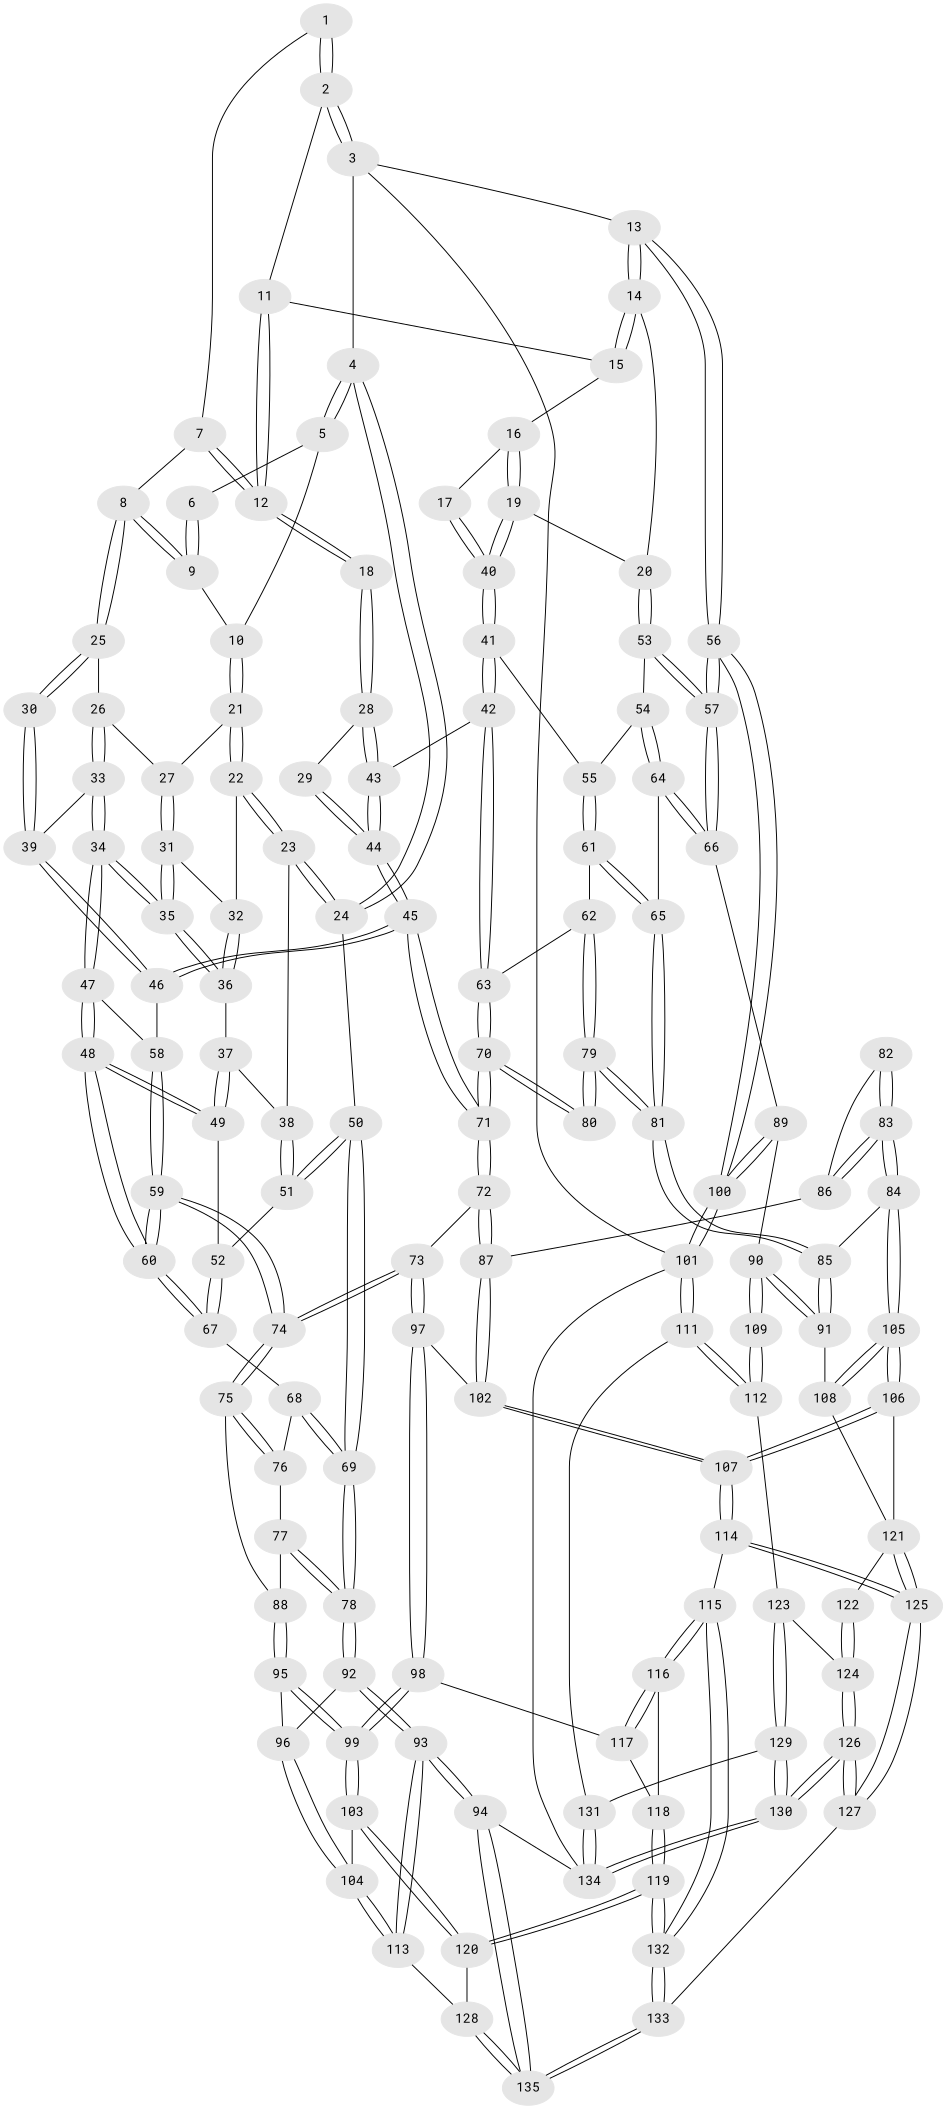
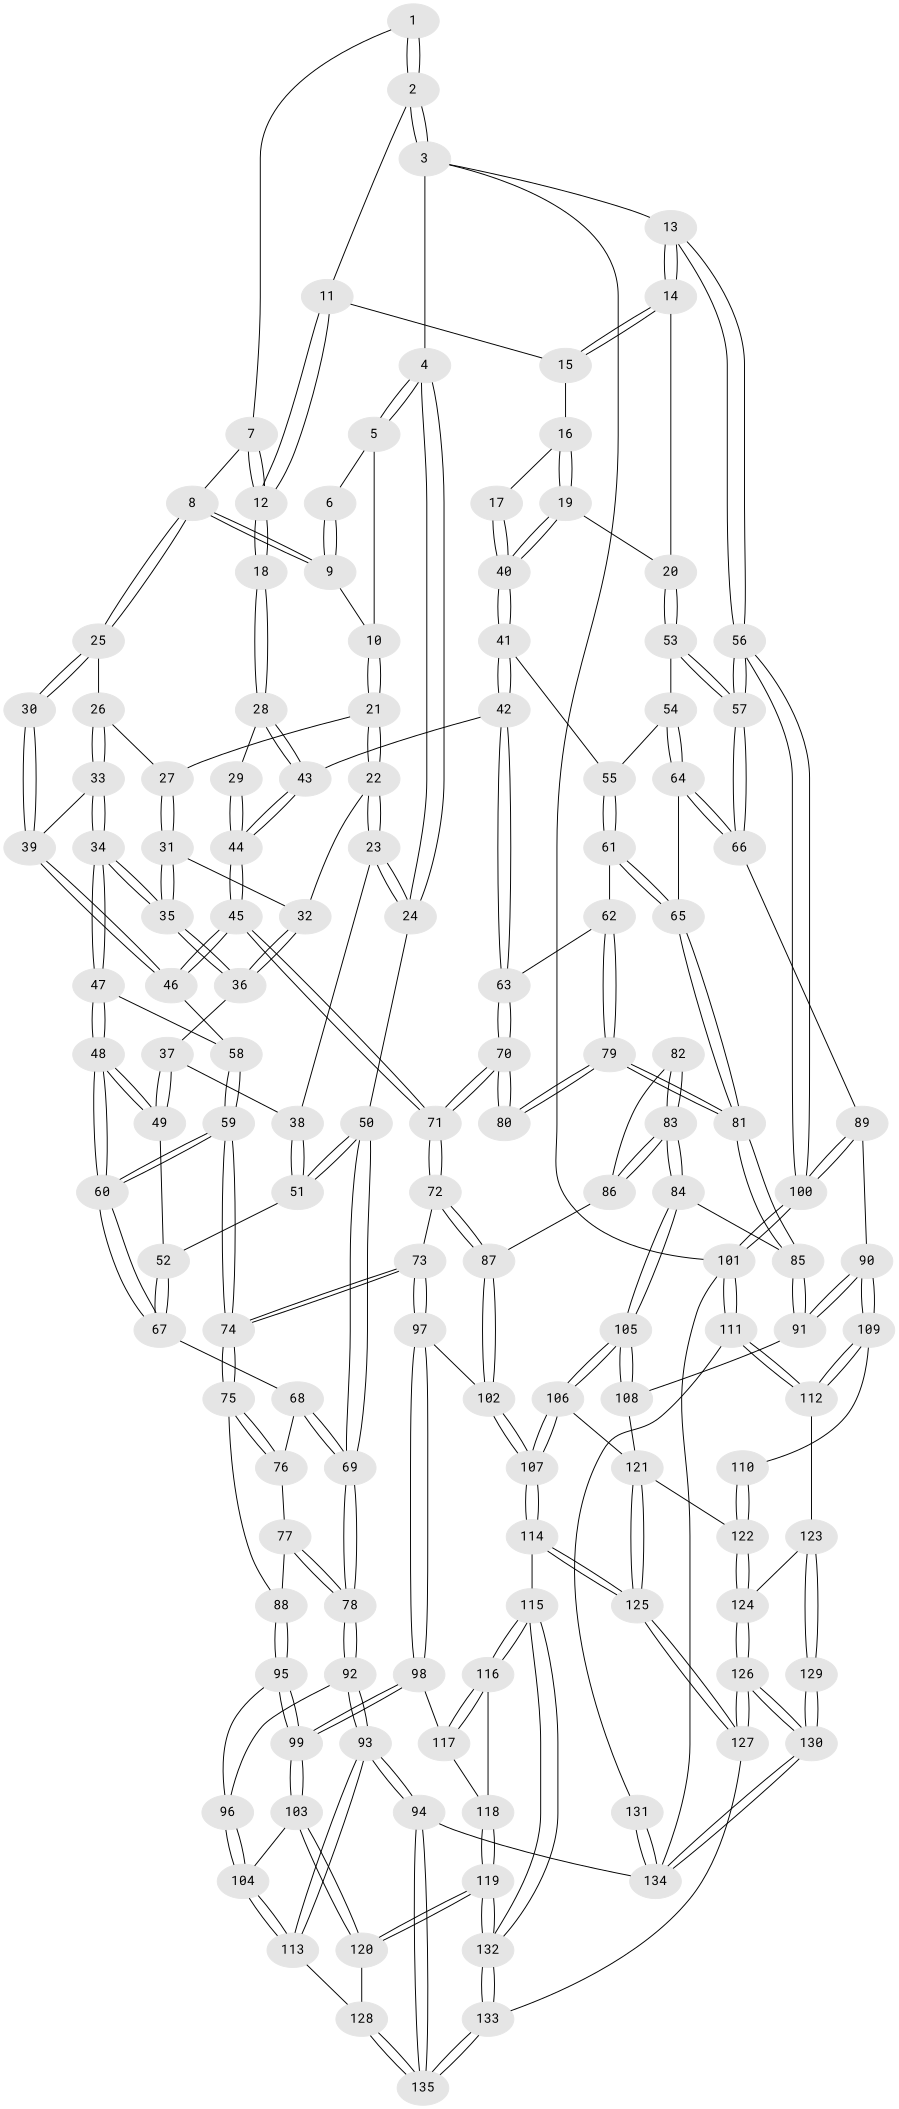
none -> (743, 1468)
(683, 1774) -> none
